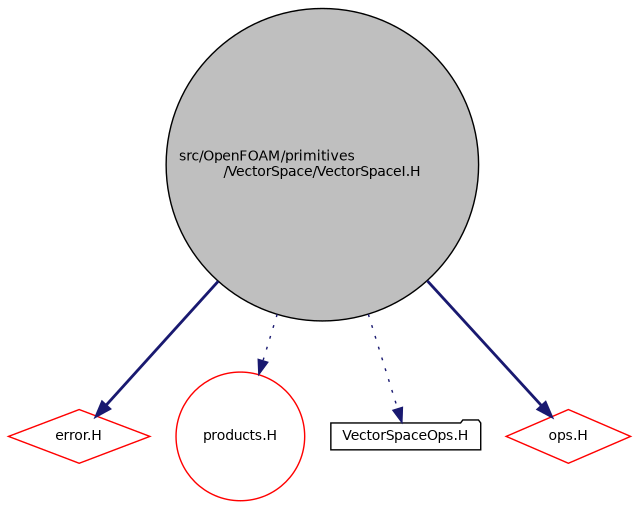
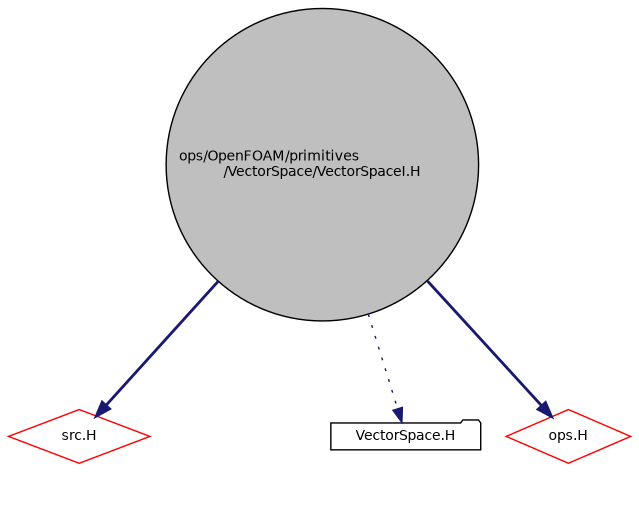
(322, 165) -> (322, 165)
(79, 436) -> (79, 436)
(240, 436) -> none
(406, 436) -> (406, 436)
